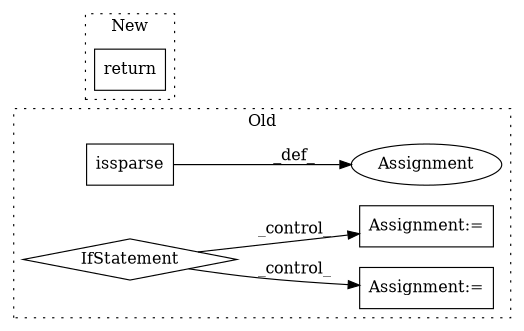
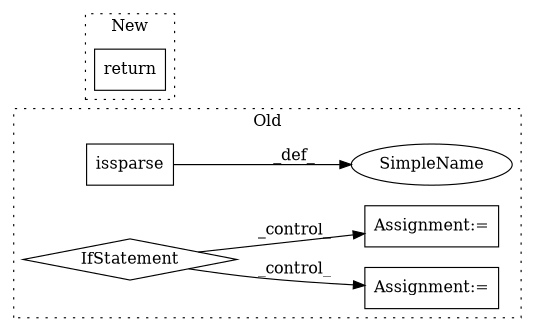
(427, 165) -> (432, 165)
